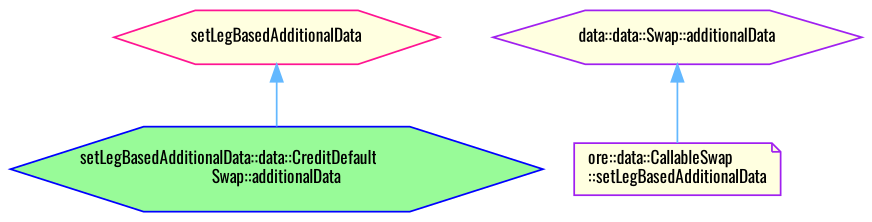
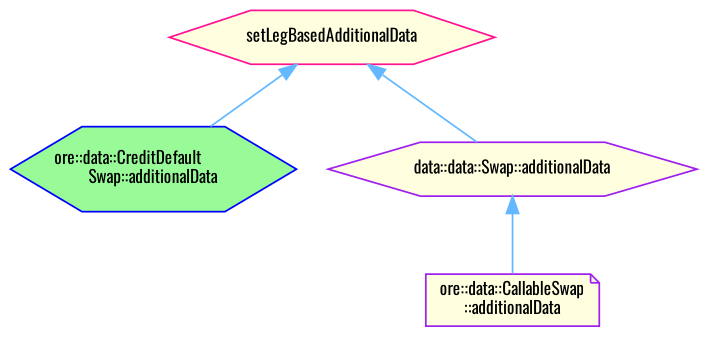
none -> (430, 109)
(277, 169) -> (153, 169)
(677, 169) -> (513, 300)
